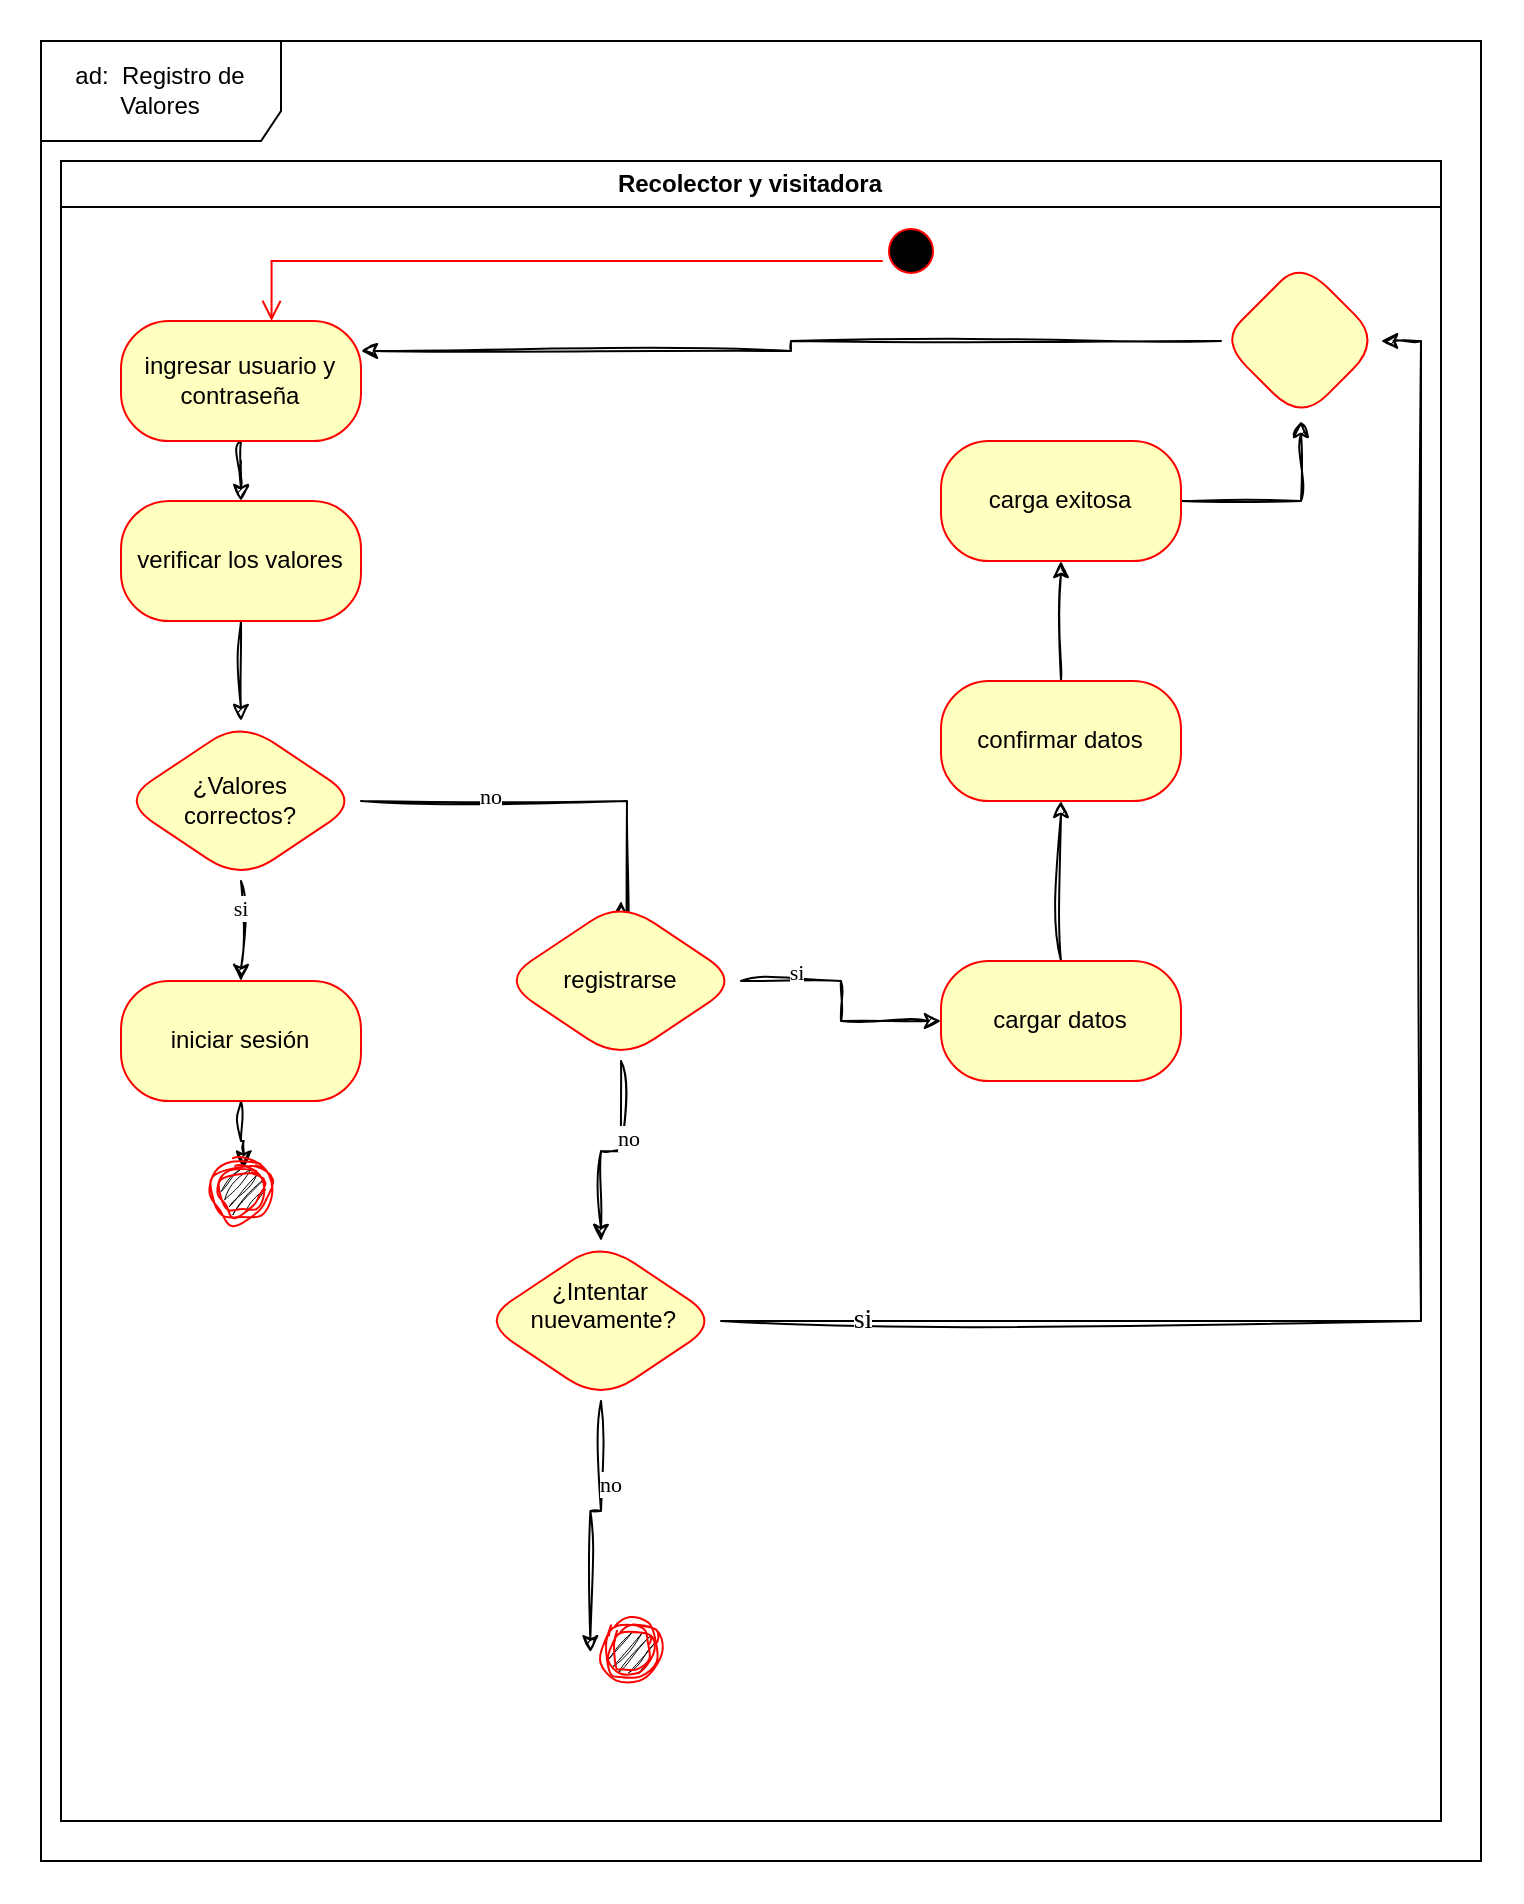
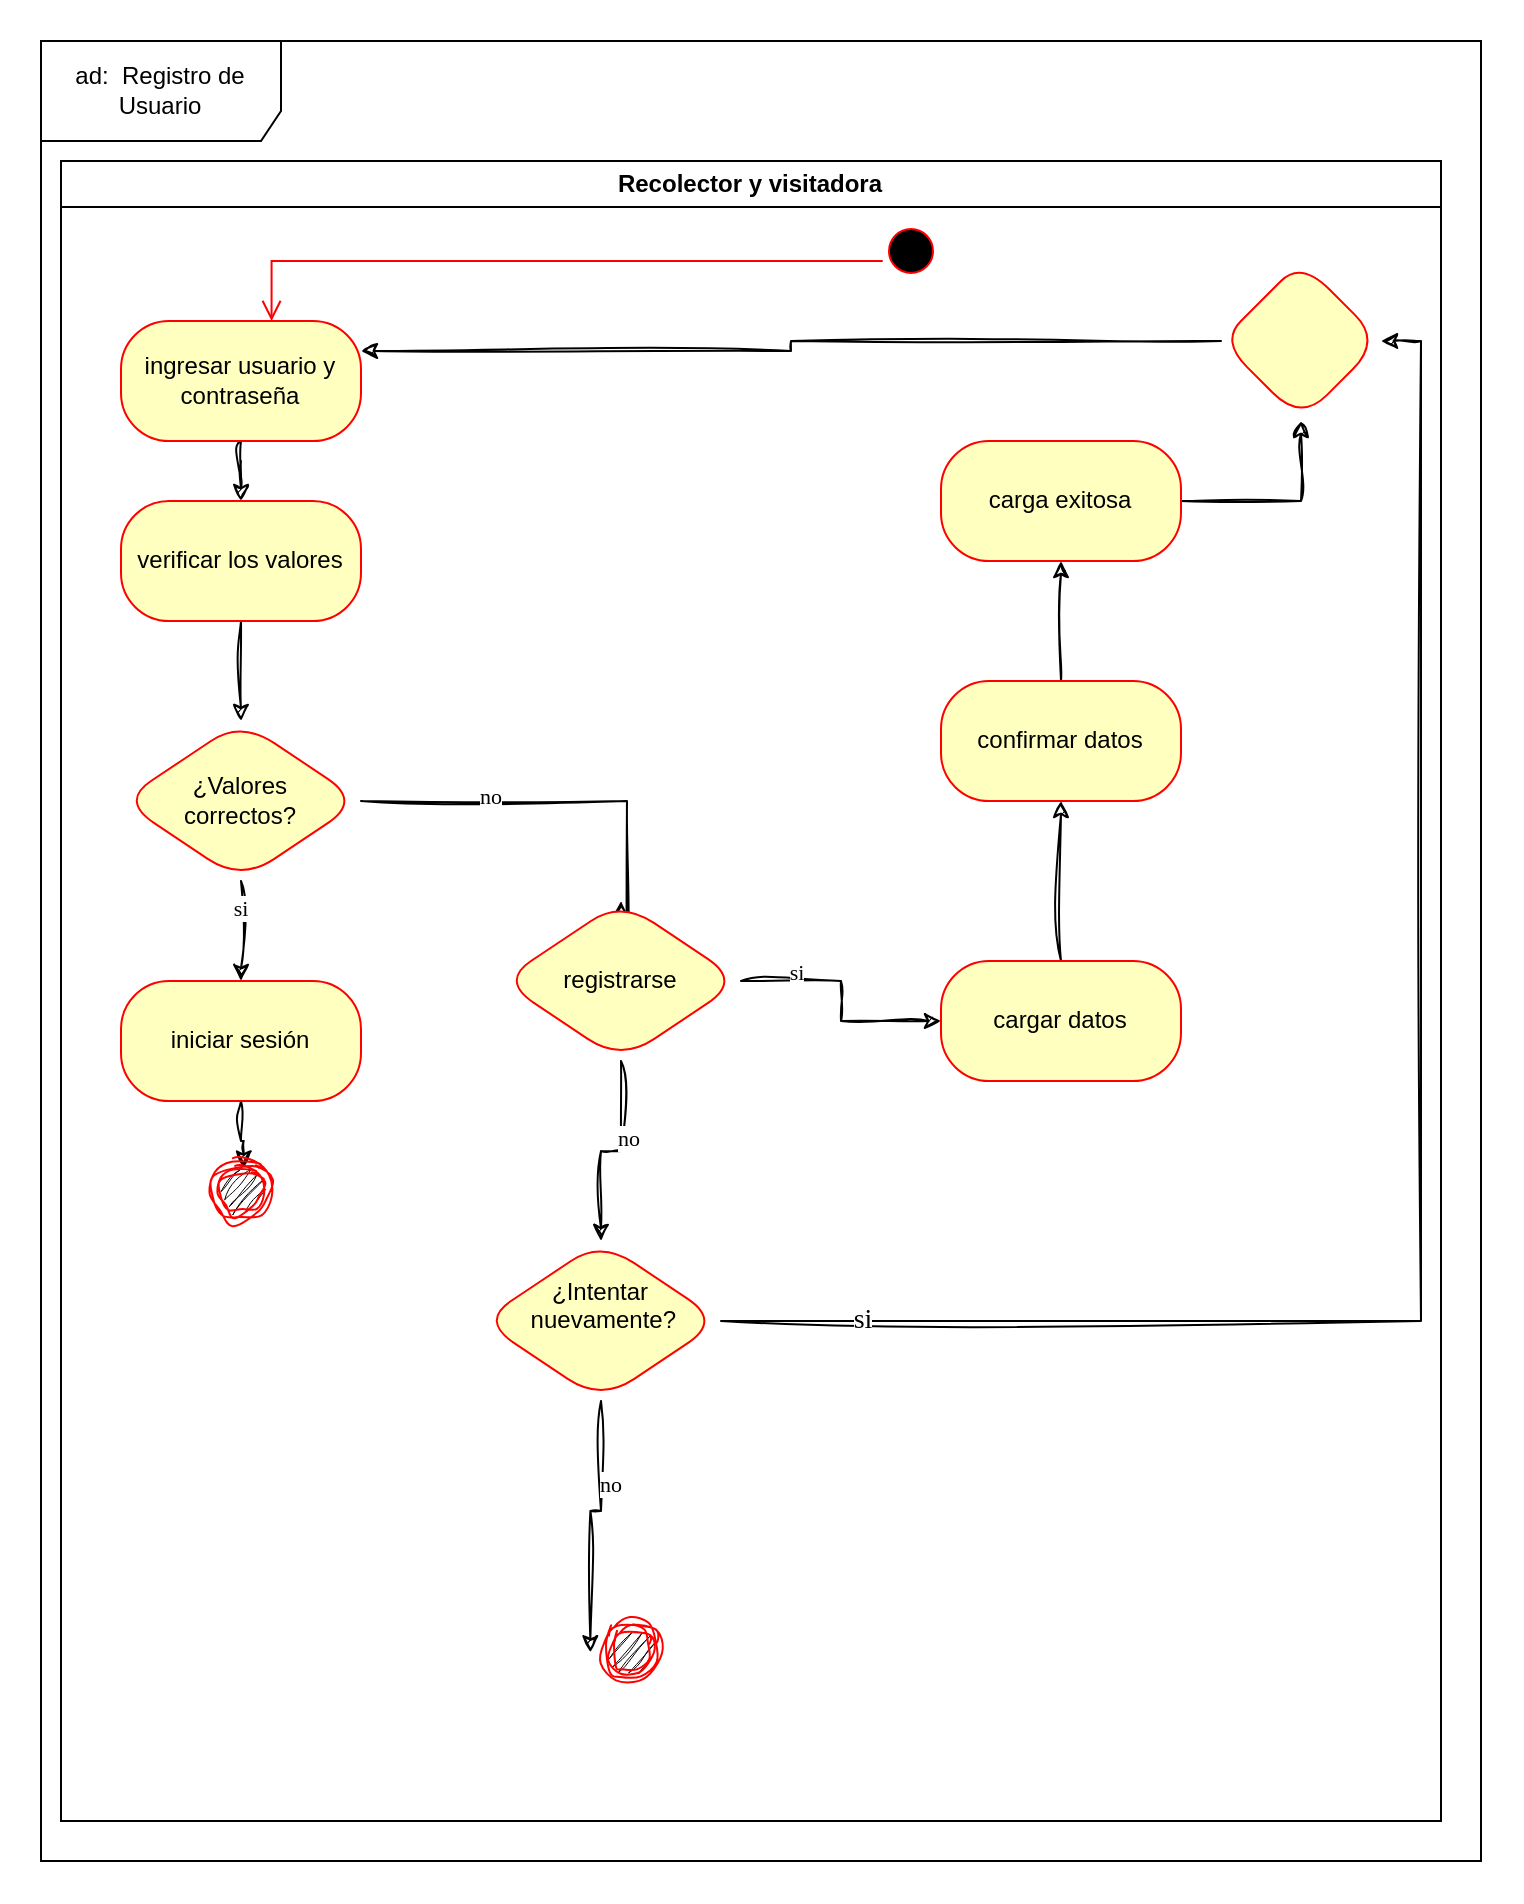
(161, 91) -> (161, 91)
